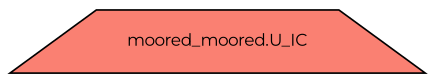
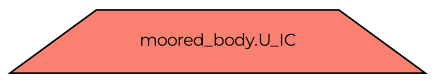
(218, 42) -> (218, 42)
